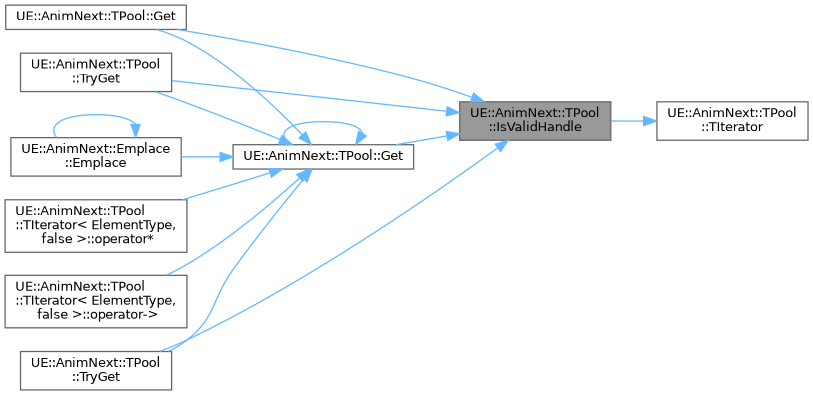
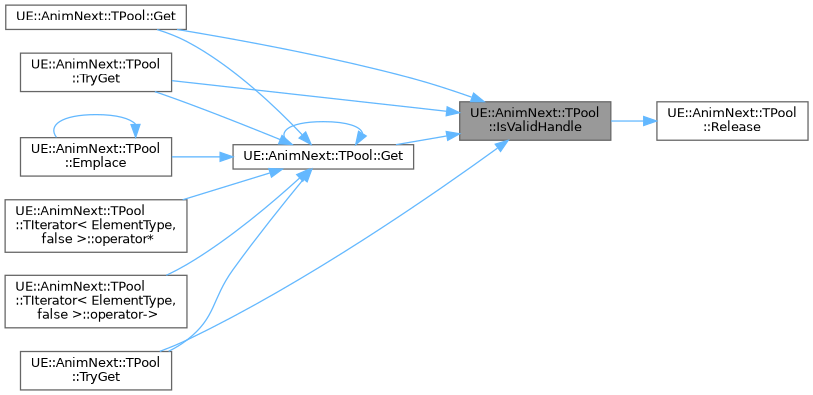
(732, 121) -> (732, 121)
(96, 157) -> (96, 157)
